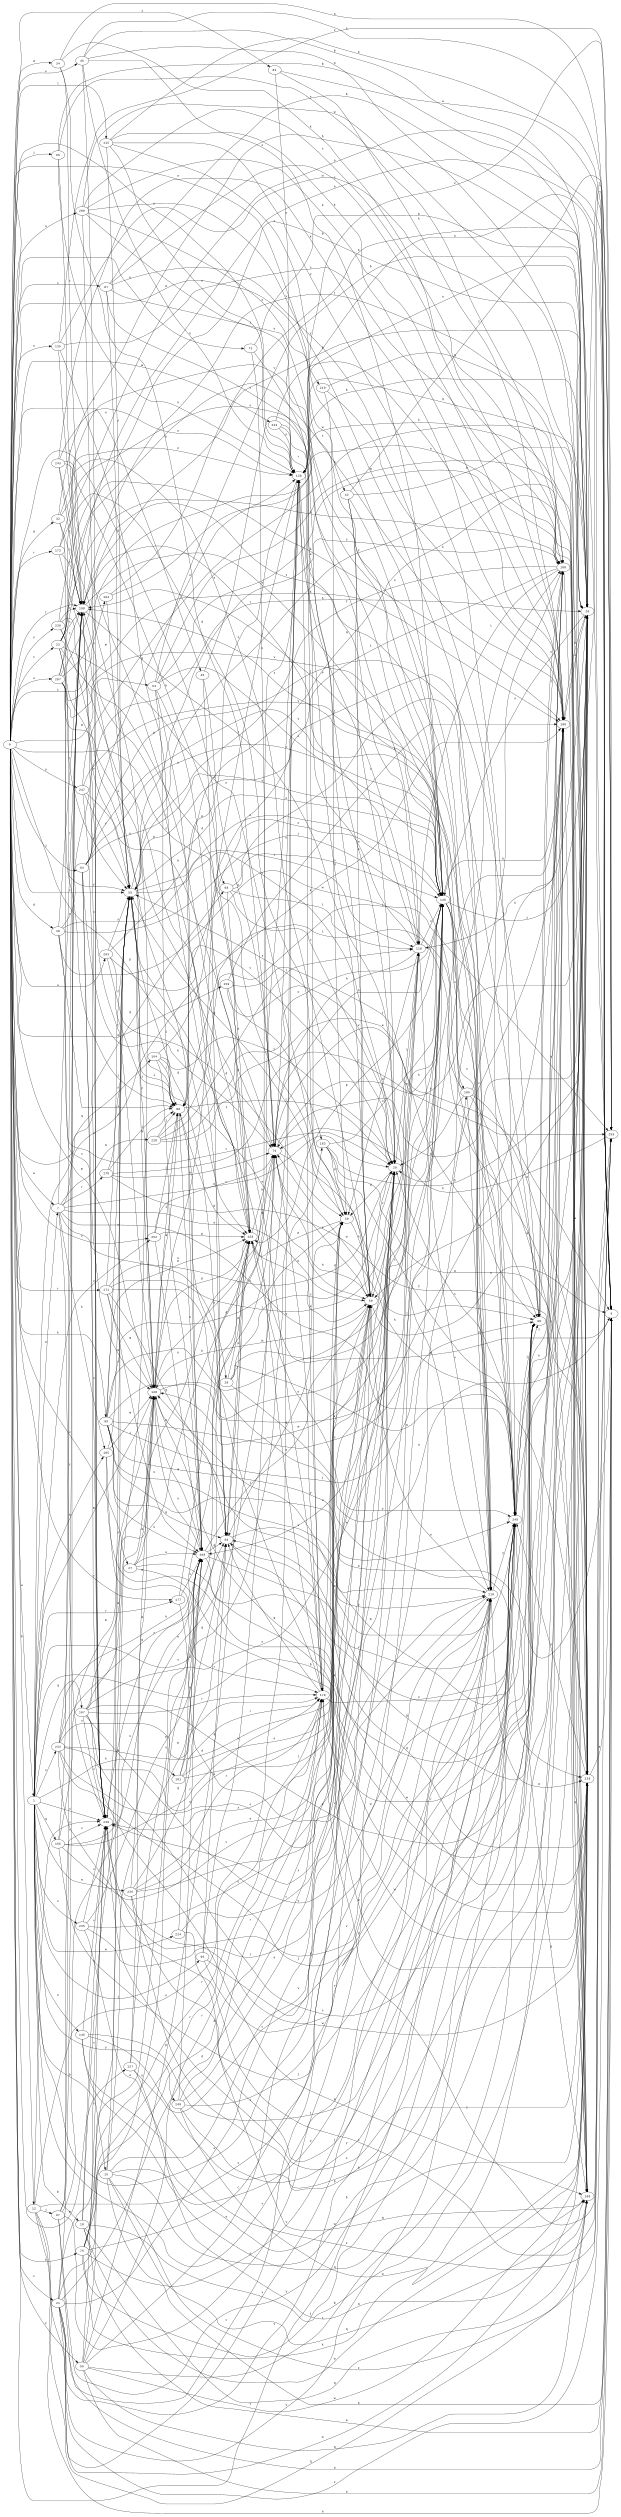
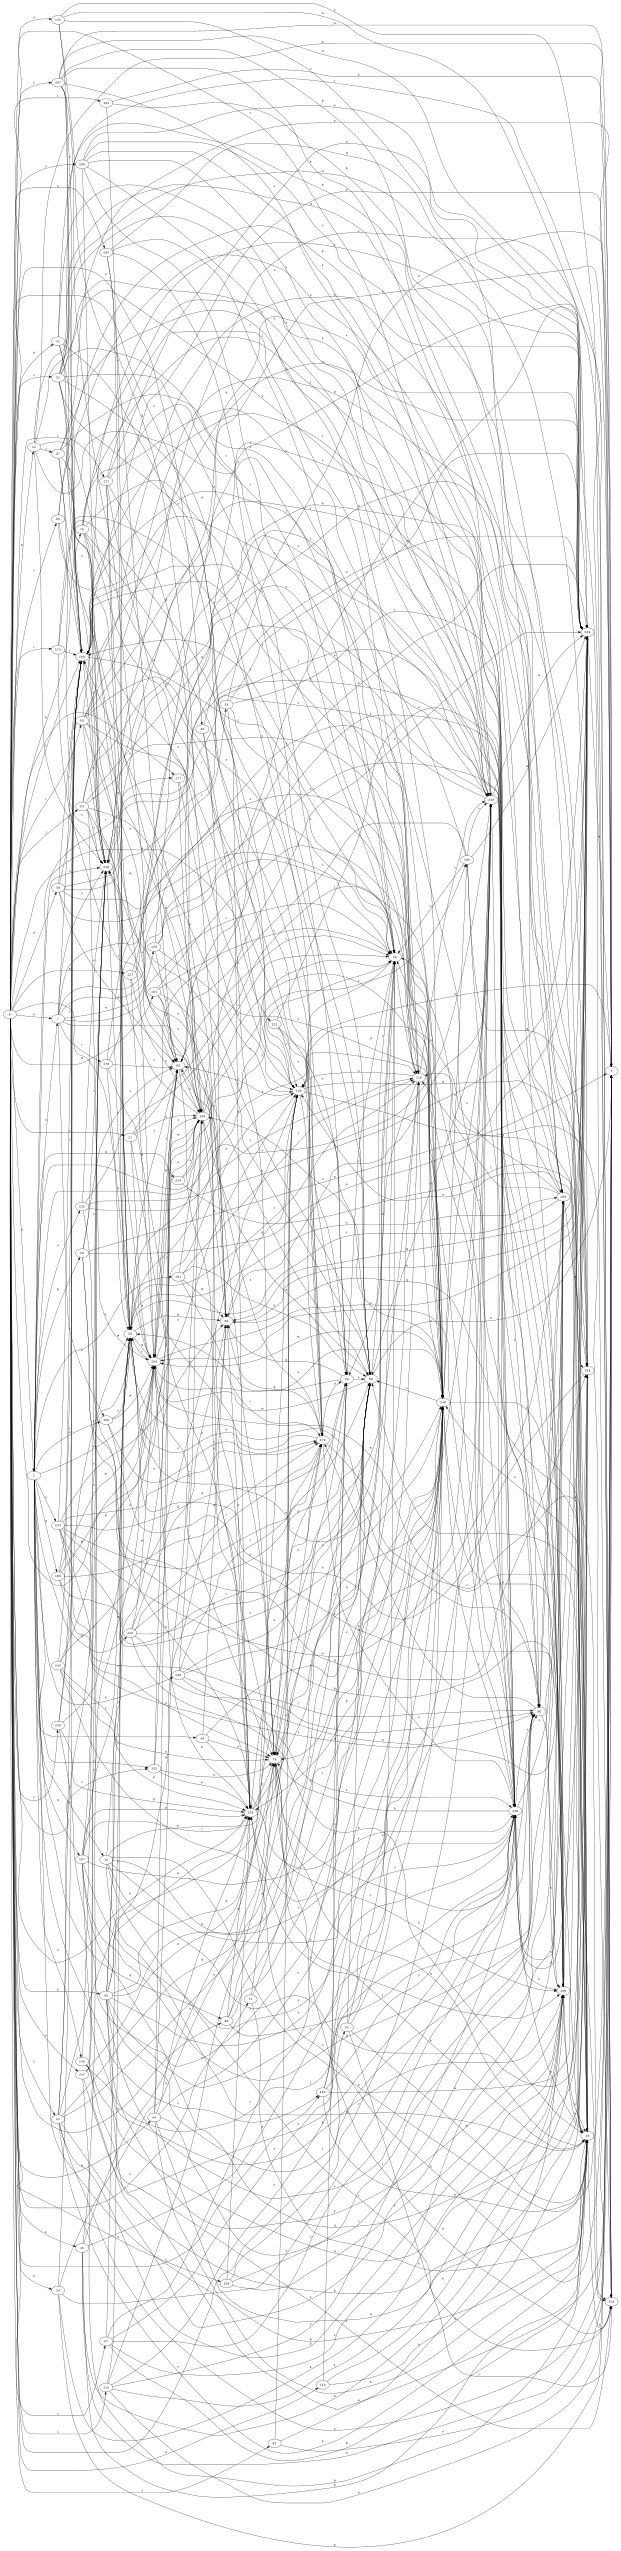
none -> (356, 2147)
